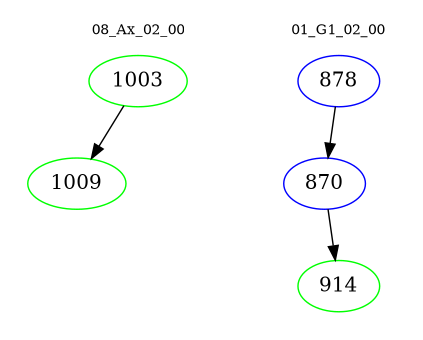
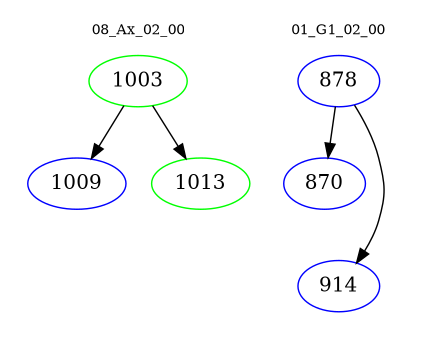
(77, 184) -> (77, 184)
none -> (201, 184)
(331, 227) -> (383, 177)
(339, 286) -> (339, 286)
